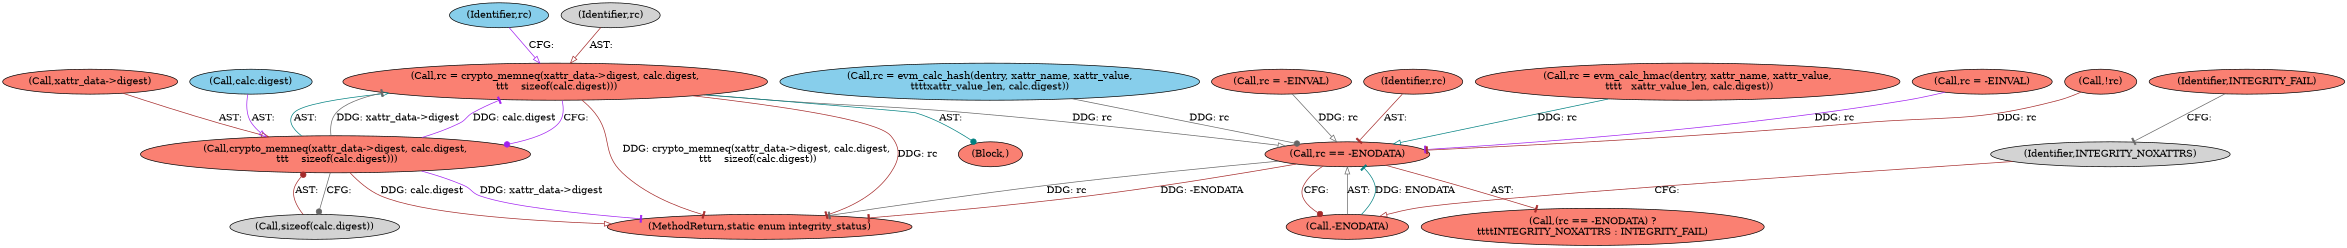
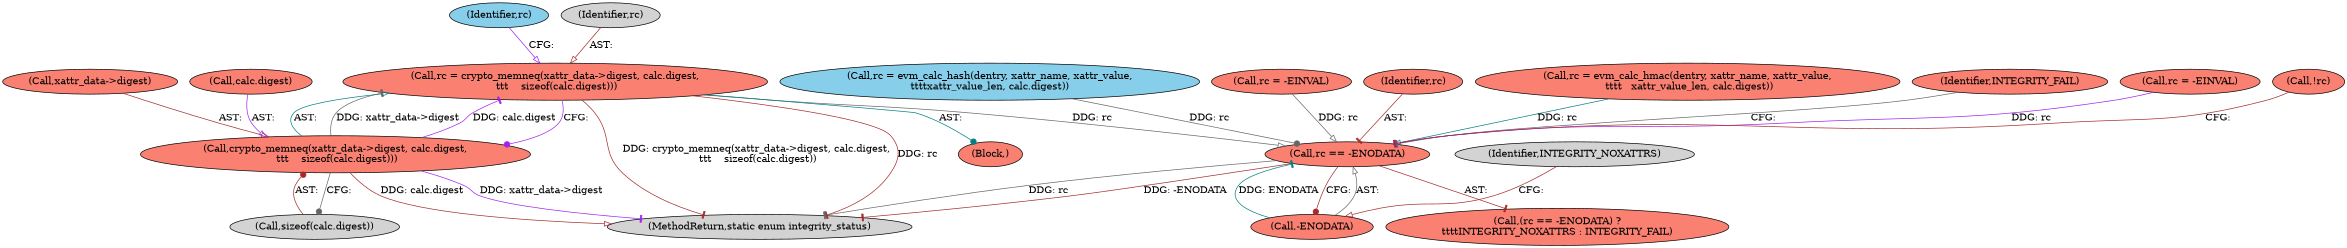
(251, 82) -> (251, 82)
(2180, 117) -> (1678, 118)
(2017, 118) -> (2220, 118)
(760, 227) -> (760, 227)
